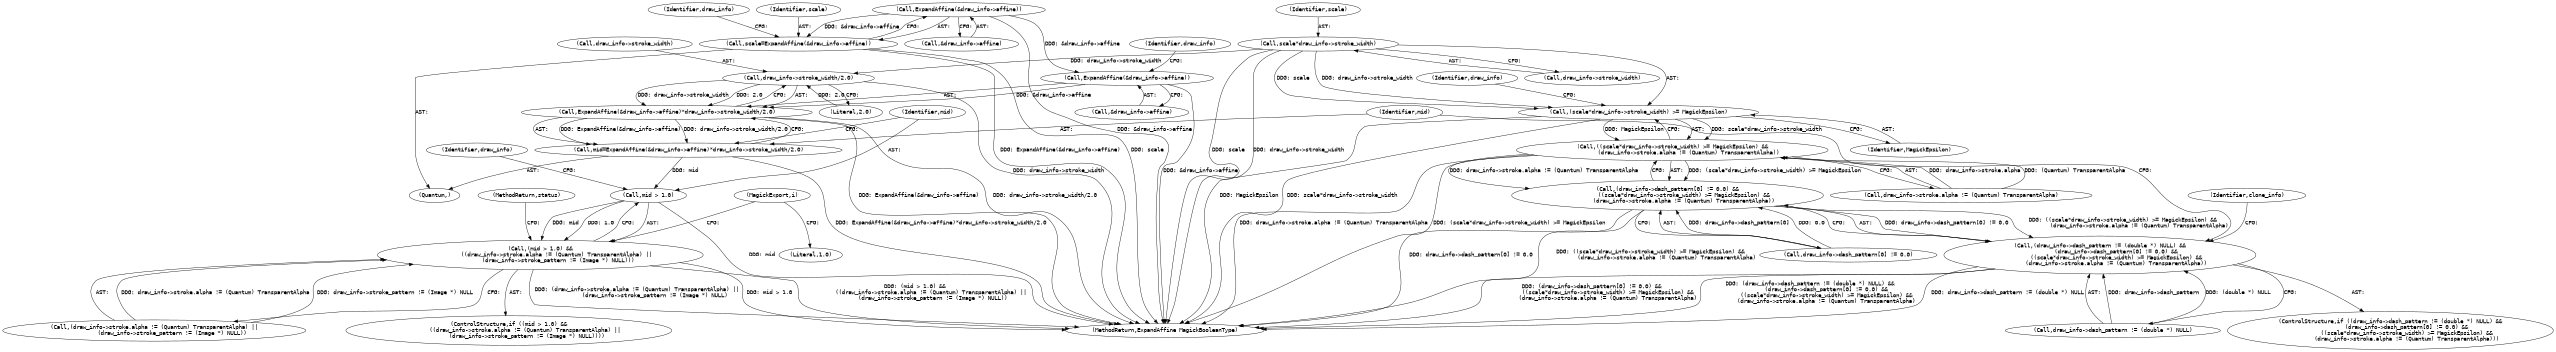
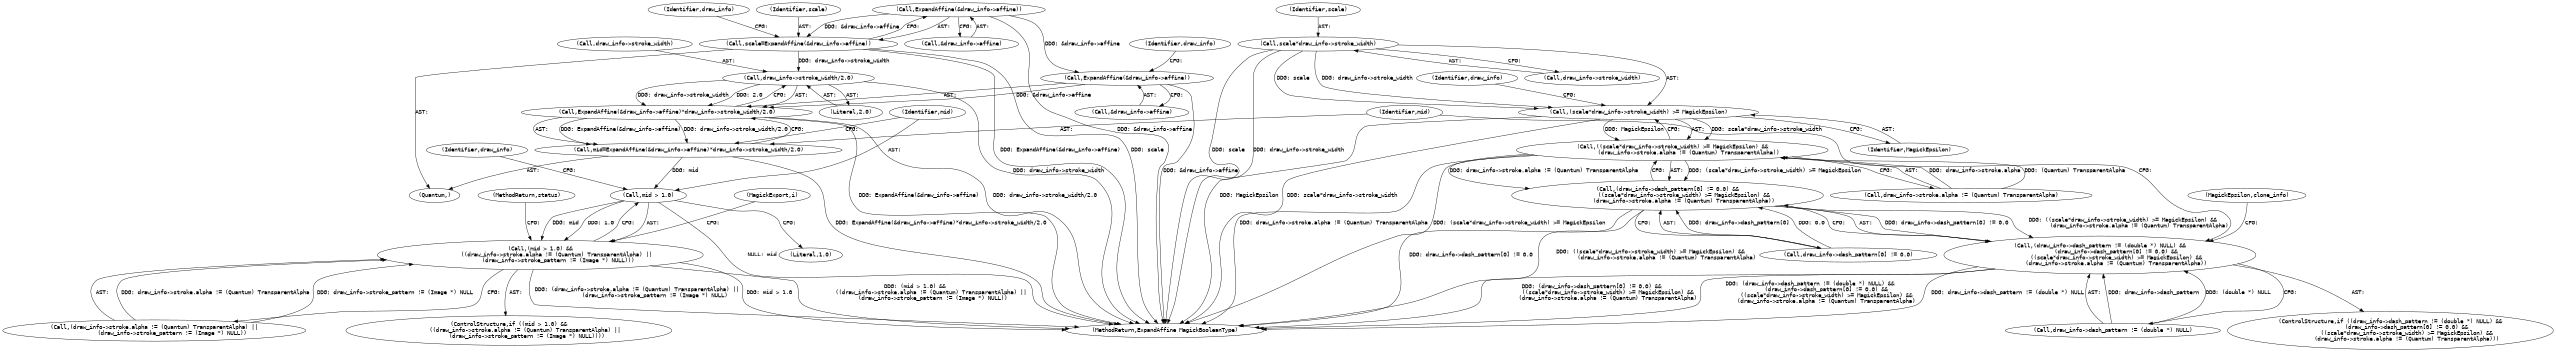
(1060, 59) -> (798, 59)
(832, 95) -> (832, 95)
(854, 95) -> (854, 95)
(2247, 195) -> (2247, 195)
(802, 220) -> (744, 211)
(762, 255) -> (762, 255)
